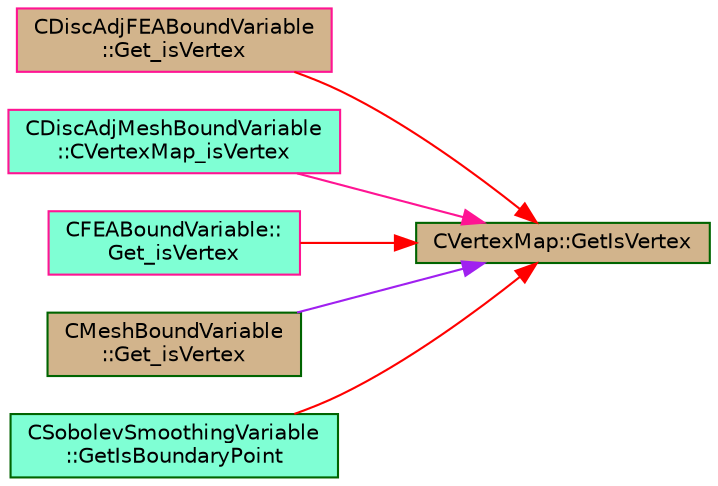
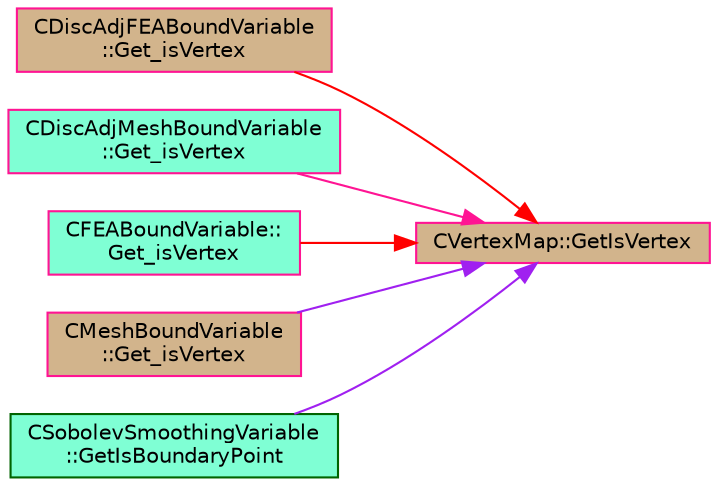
(174, 142) -> (174, 142)
(563, 243) -> (563, 243)
(174, 344) -> (174, 344)
(412, 354) -> (412, 354)
